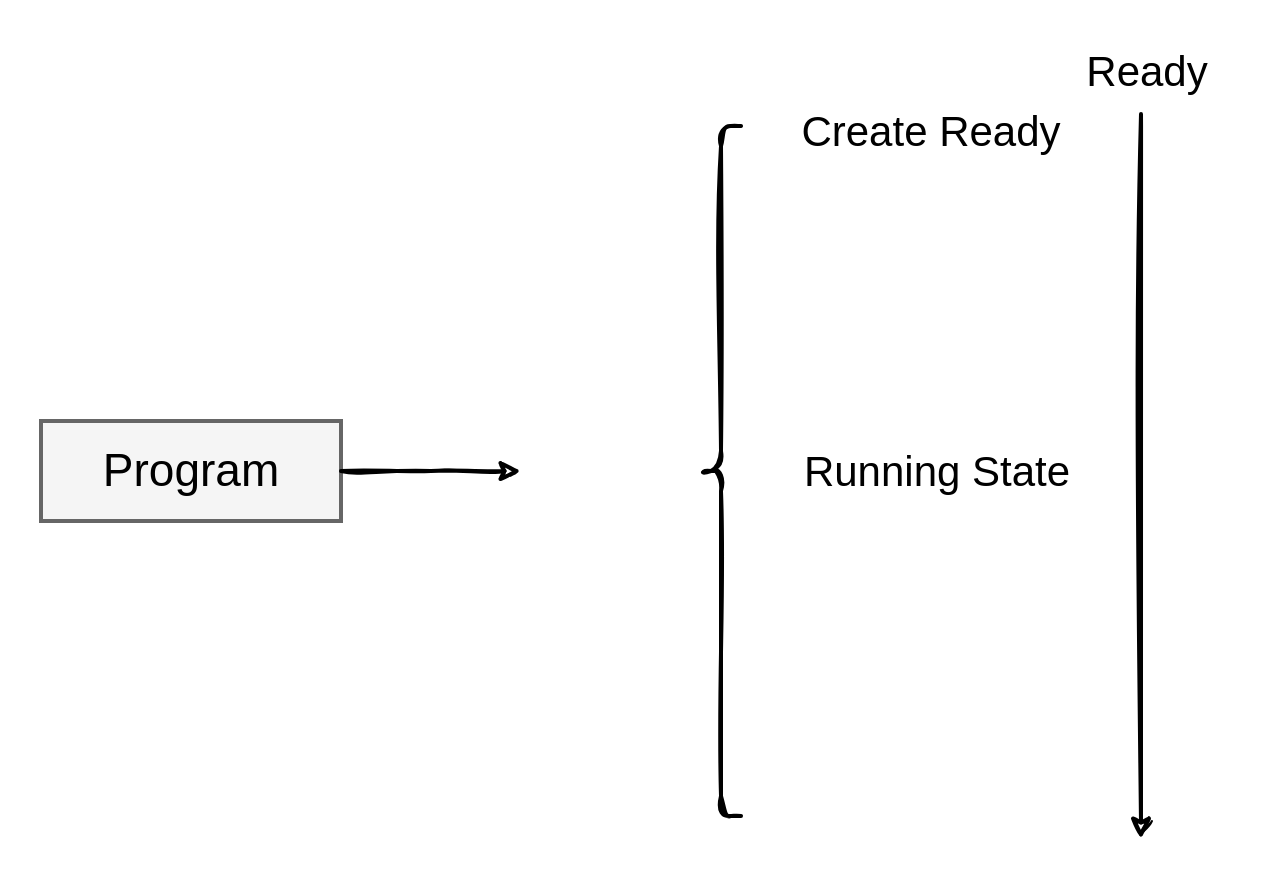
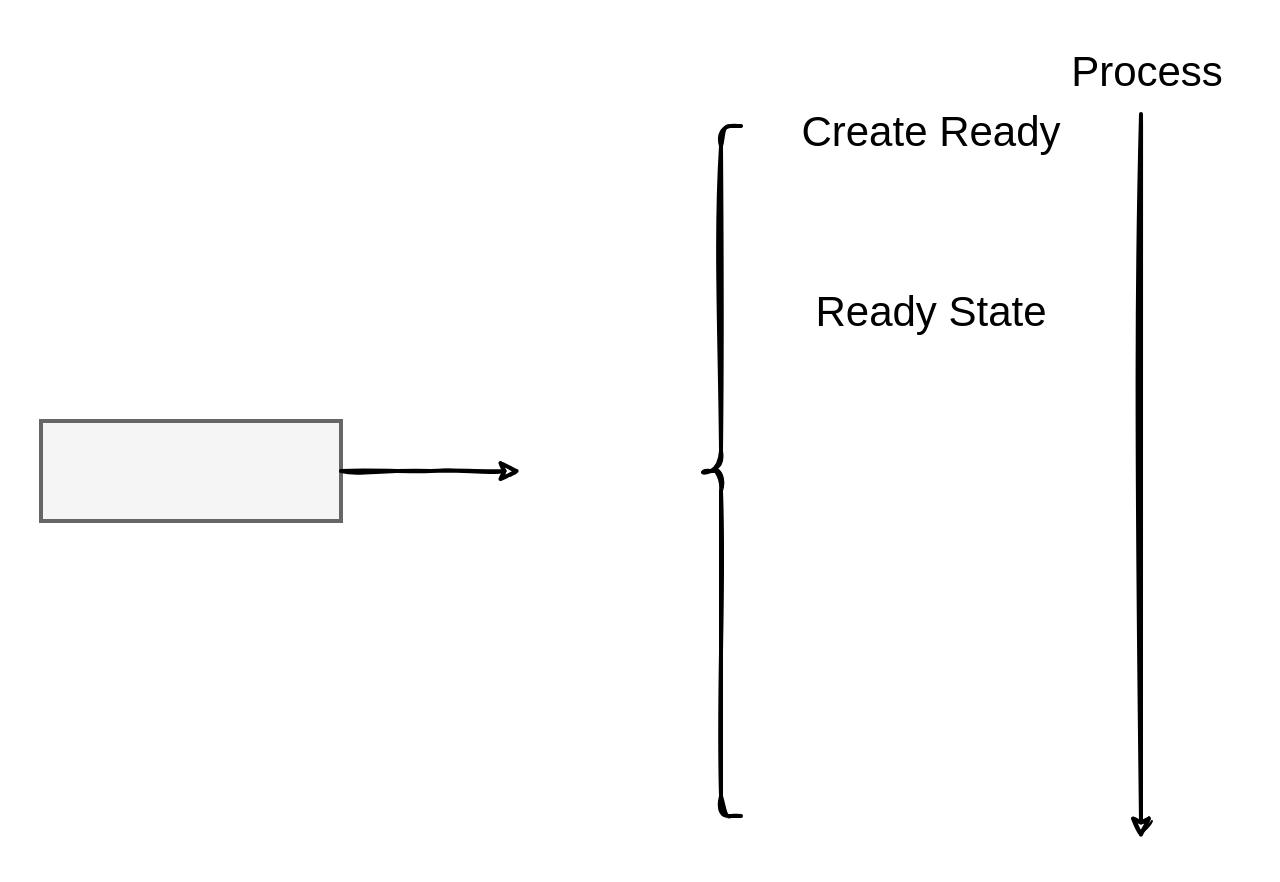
(1148, 71) -> (1148, 71)
none -> (931, 311)
(191, 471) -> none
(937, 471) -> none
